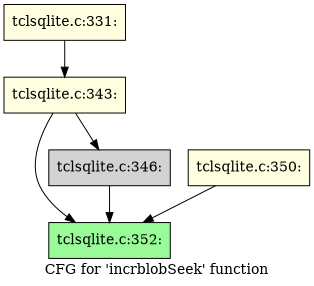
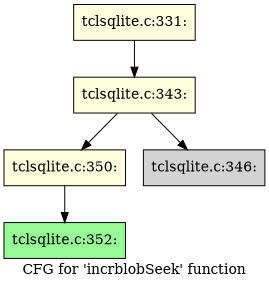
(35, 169) -> (103, 128)
(110, 199) -> none
